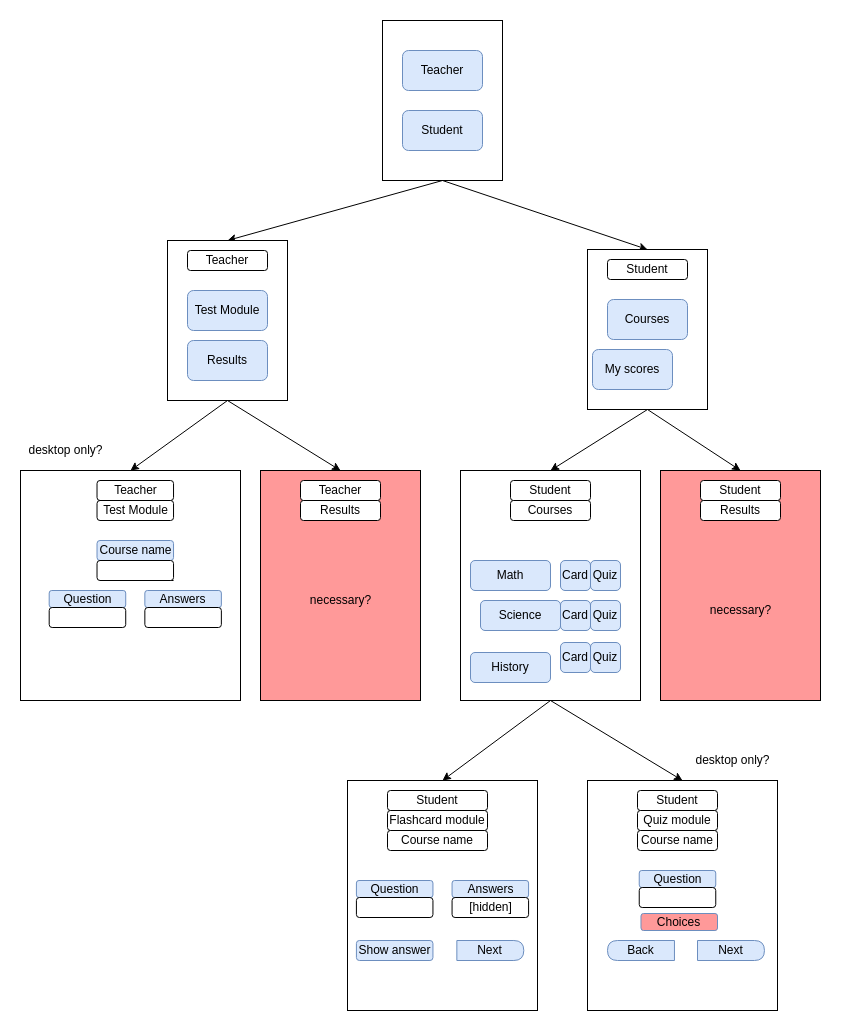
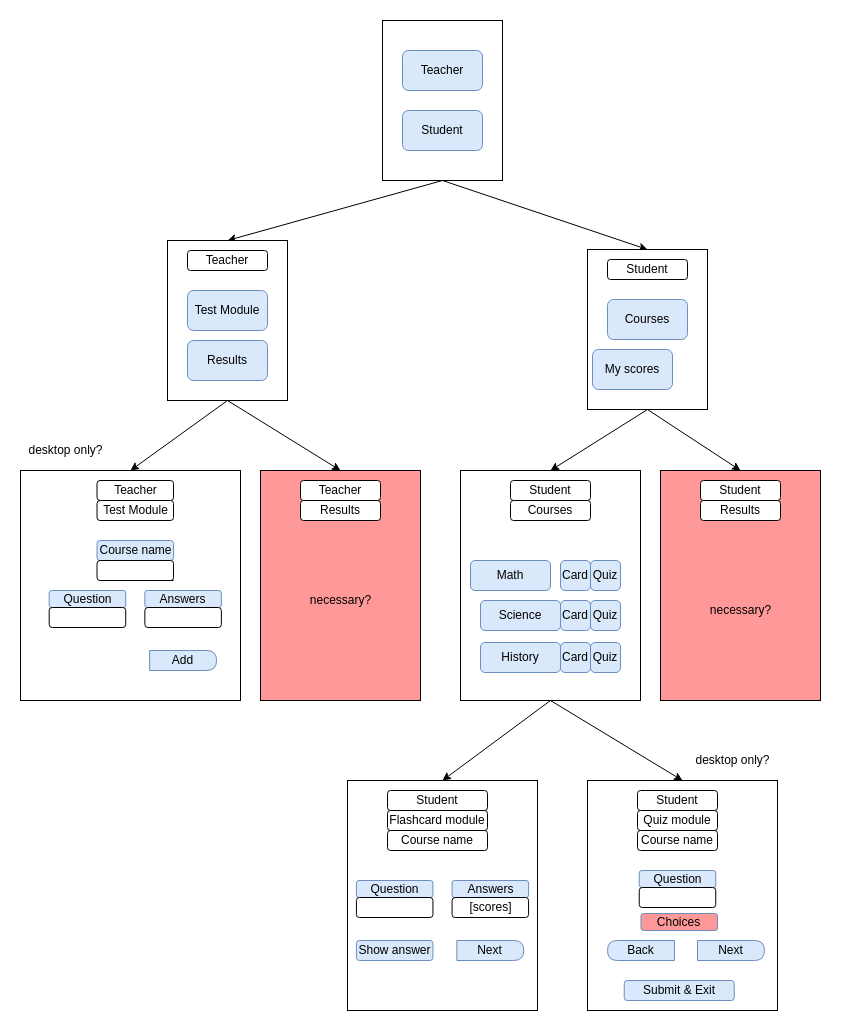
none -> (183, 661)
(511, 668) -> (521, 658)
(491, 908) -> (491, 908)
none -> (679, 991)
